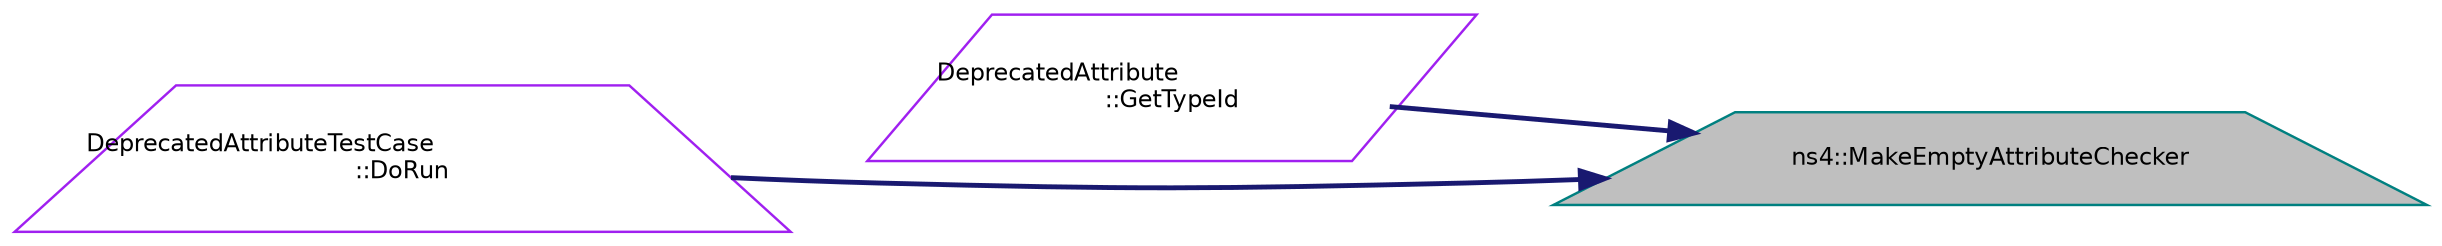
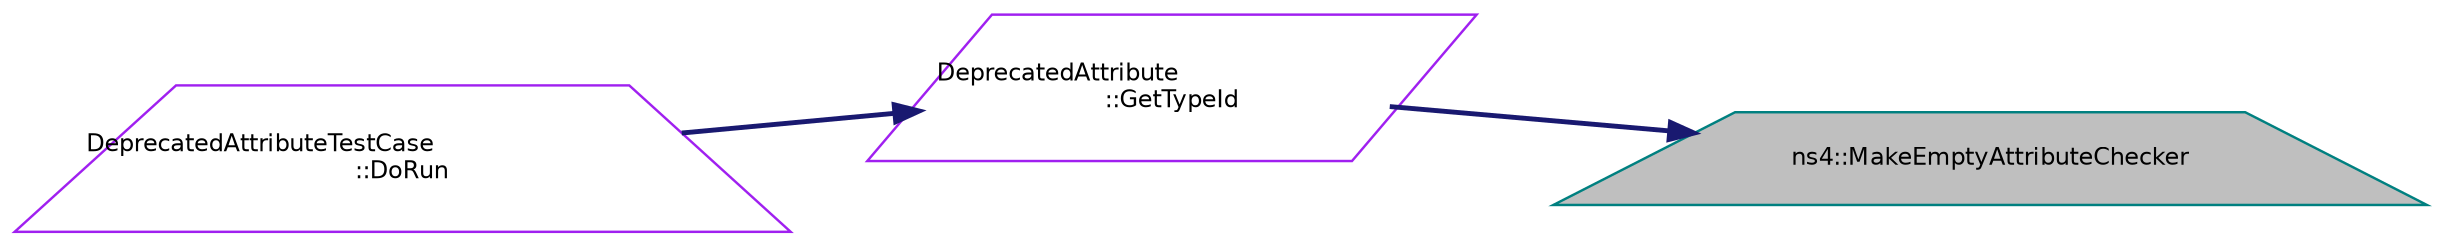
(1155, 188) -> (788, 123)
